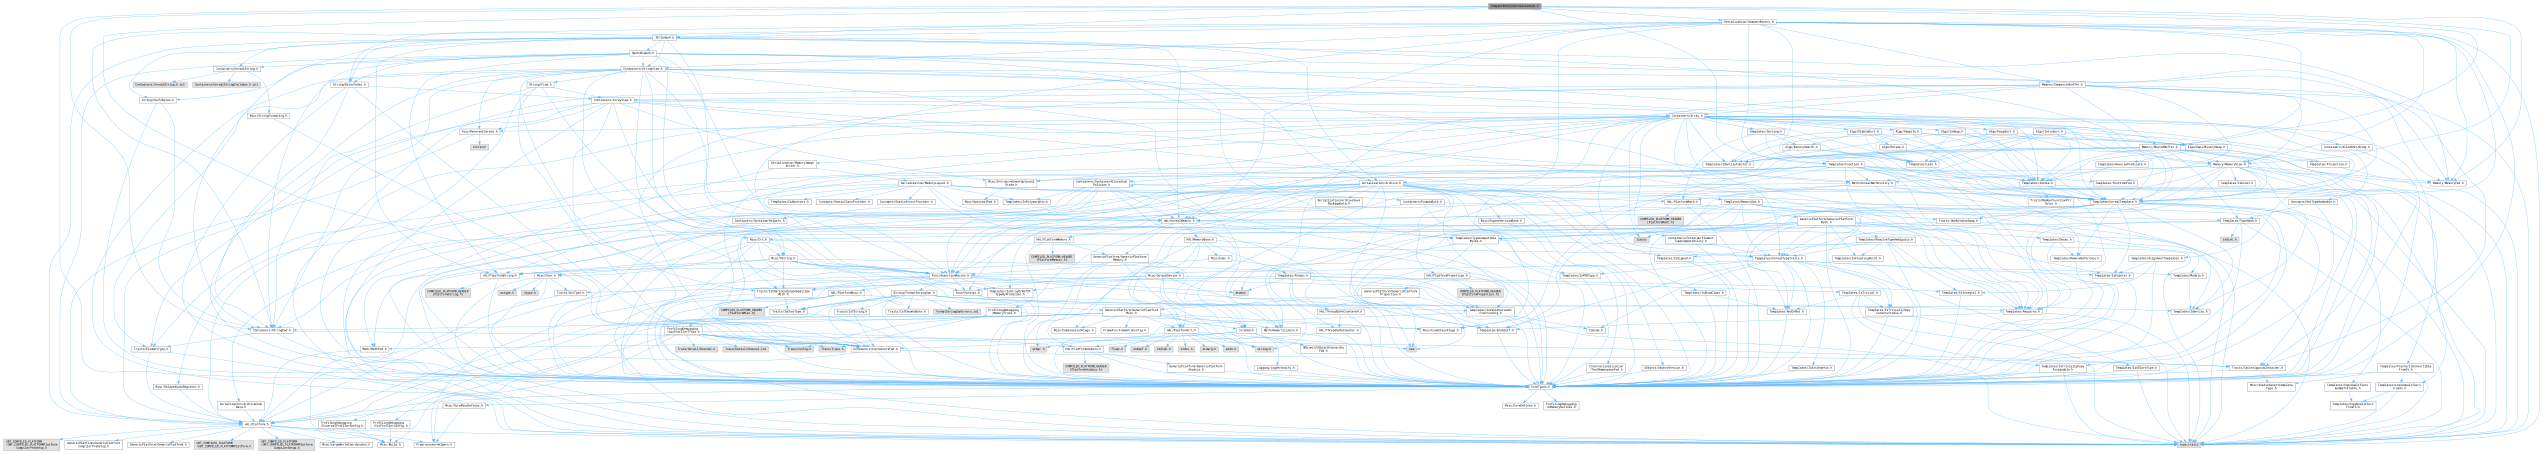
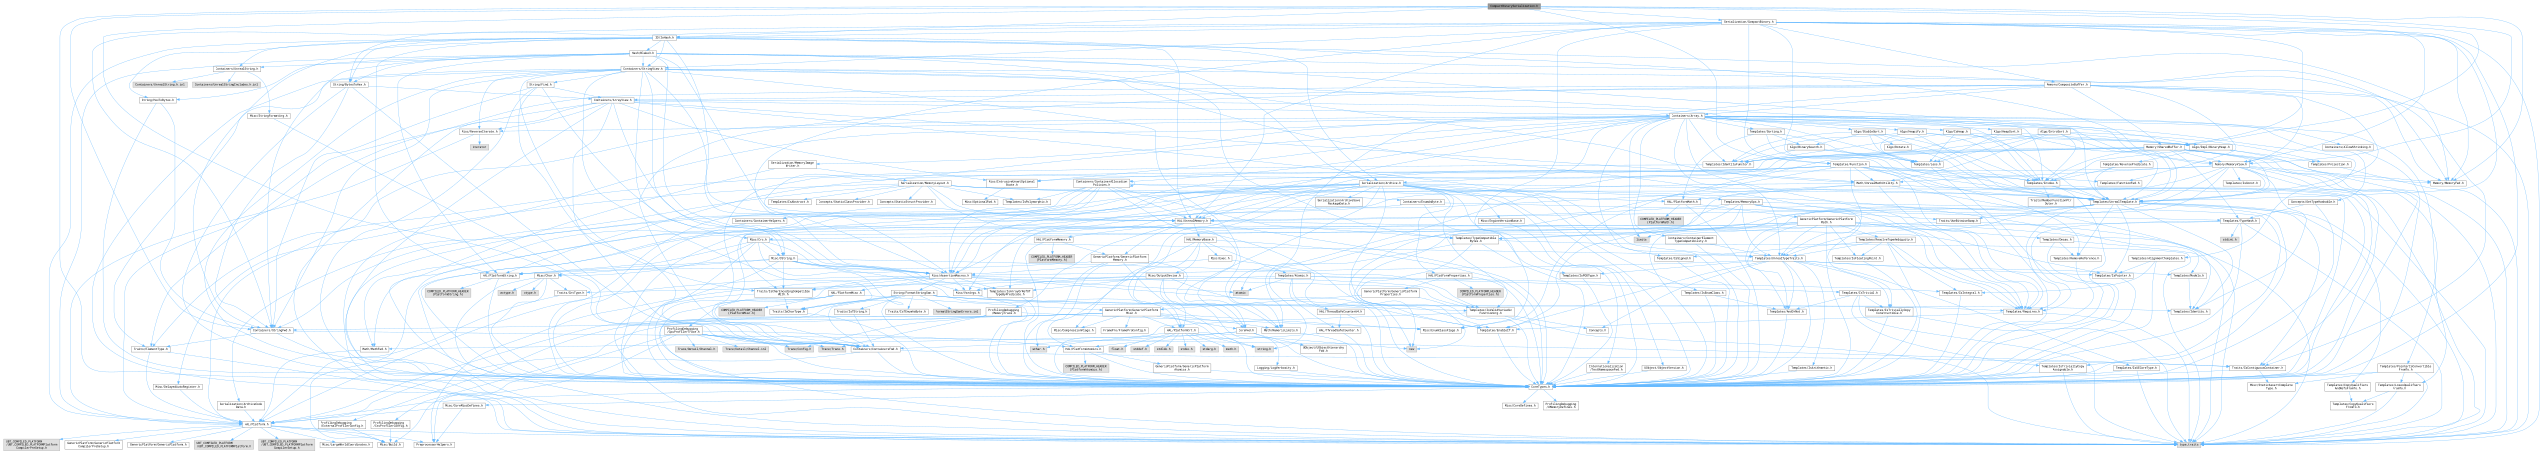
(1596, 331) -> (1598, 331)
